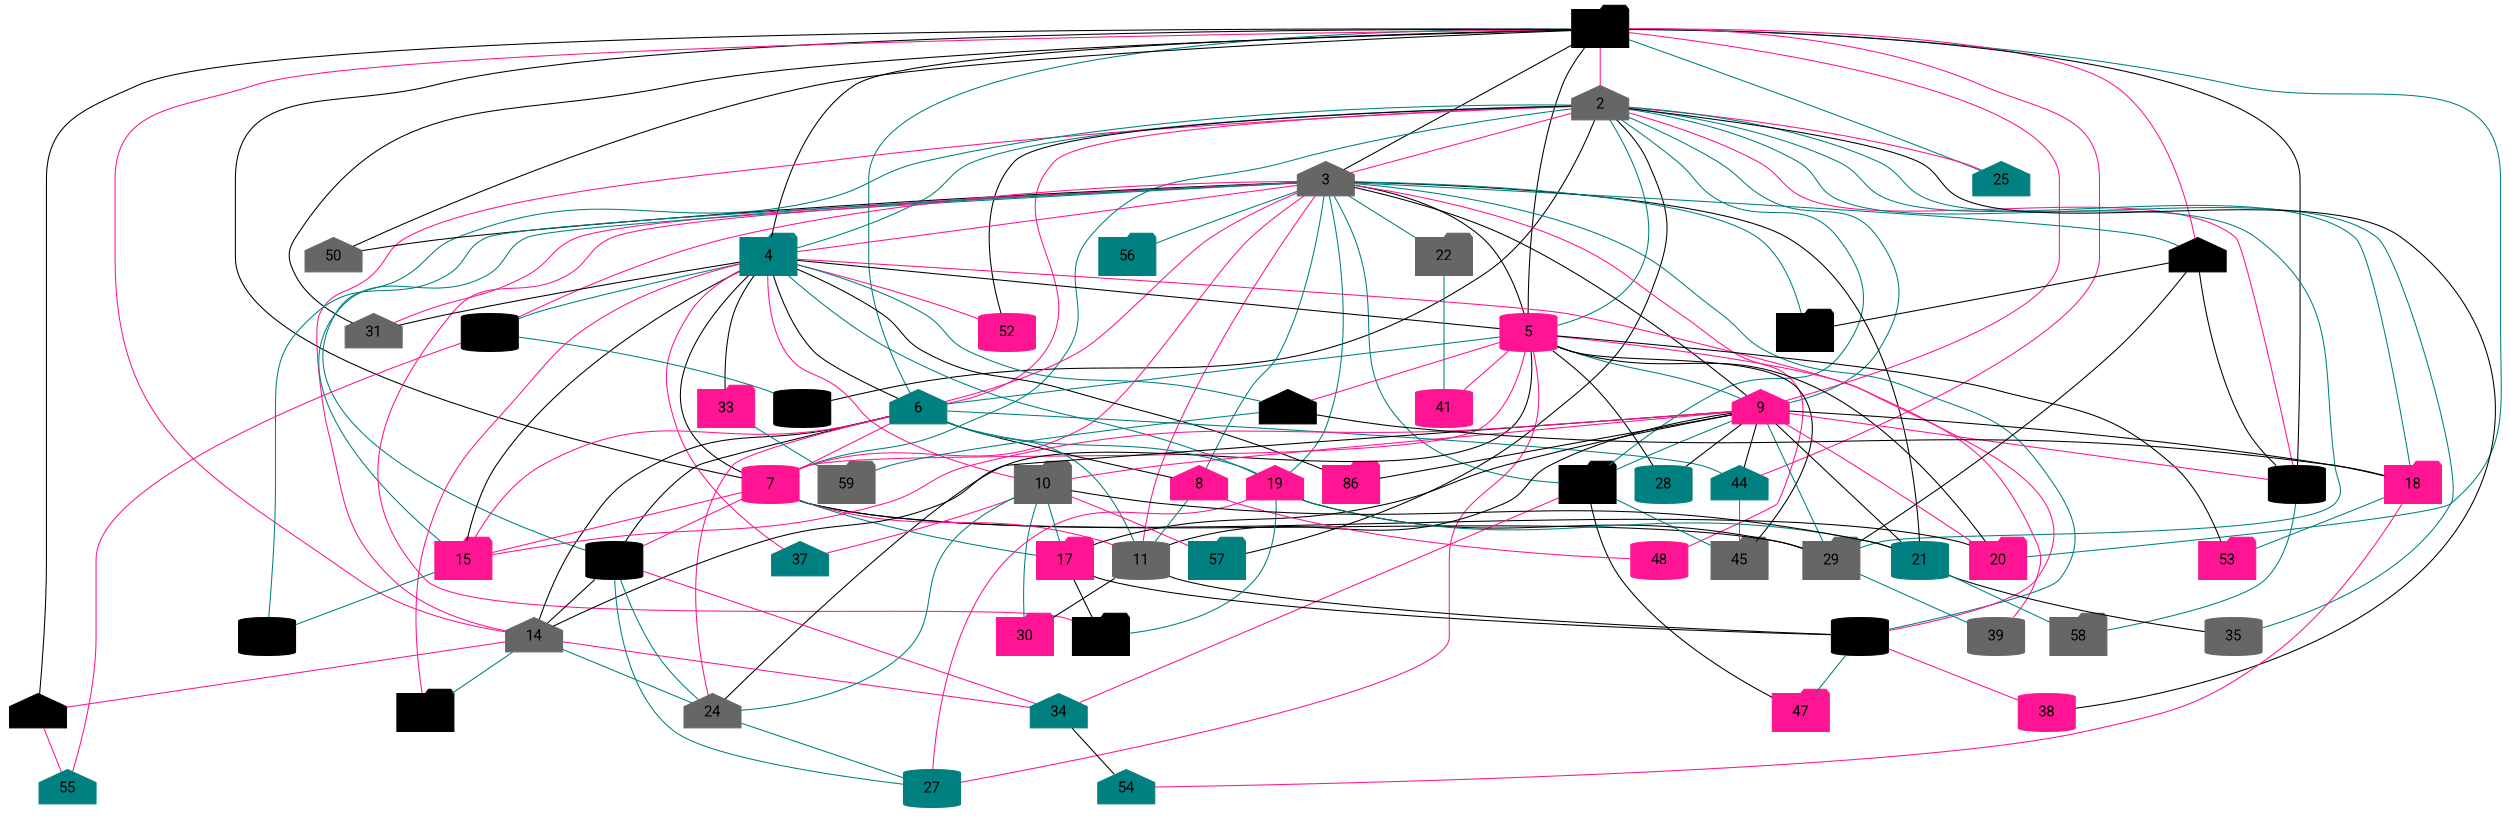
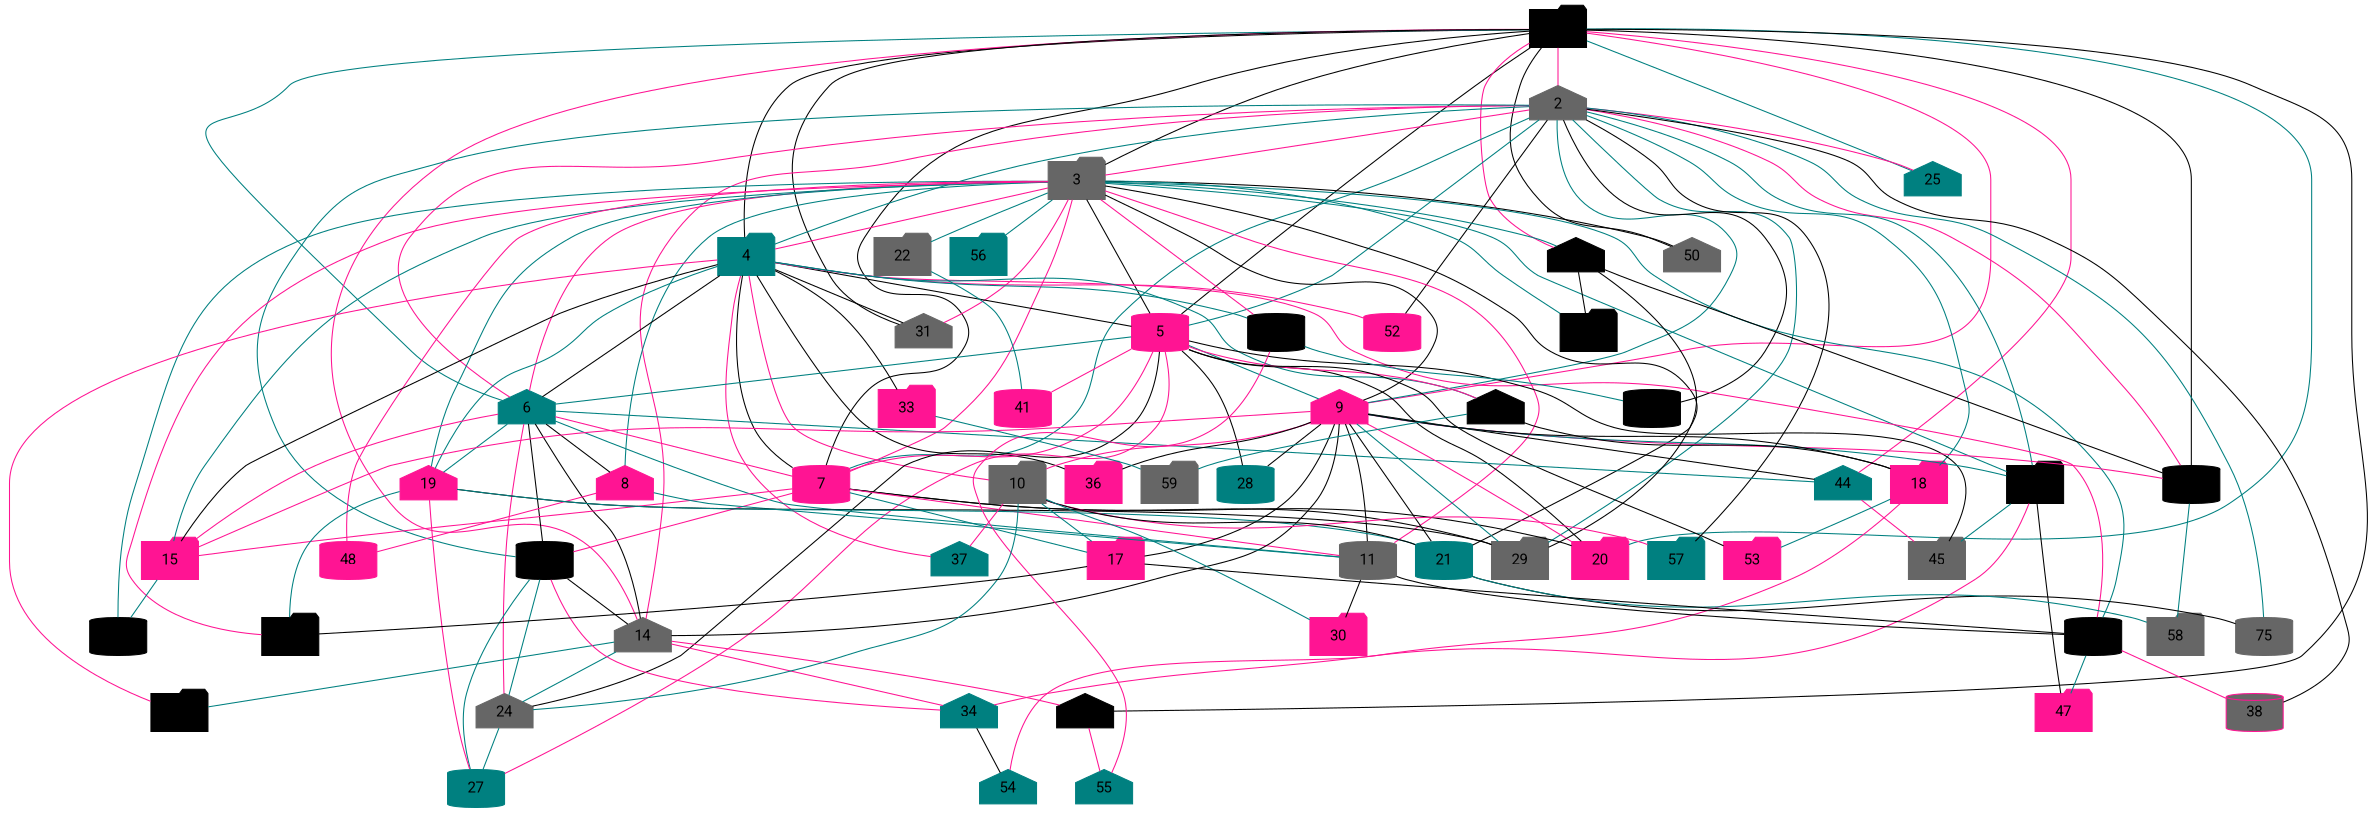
(1326, 180) -> (1077, 180)
(1351, 484) -> (1094, 484)
(1996, 636) -> none
(2234, 636) -> (2264, 636)
(2047, 712) -> (2255, 712)
